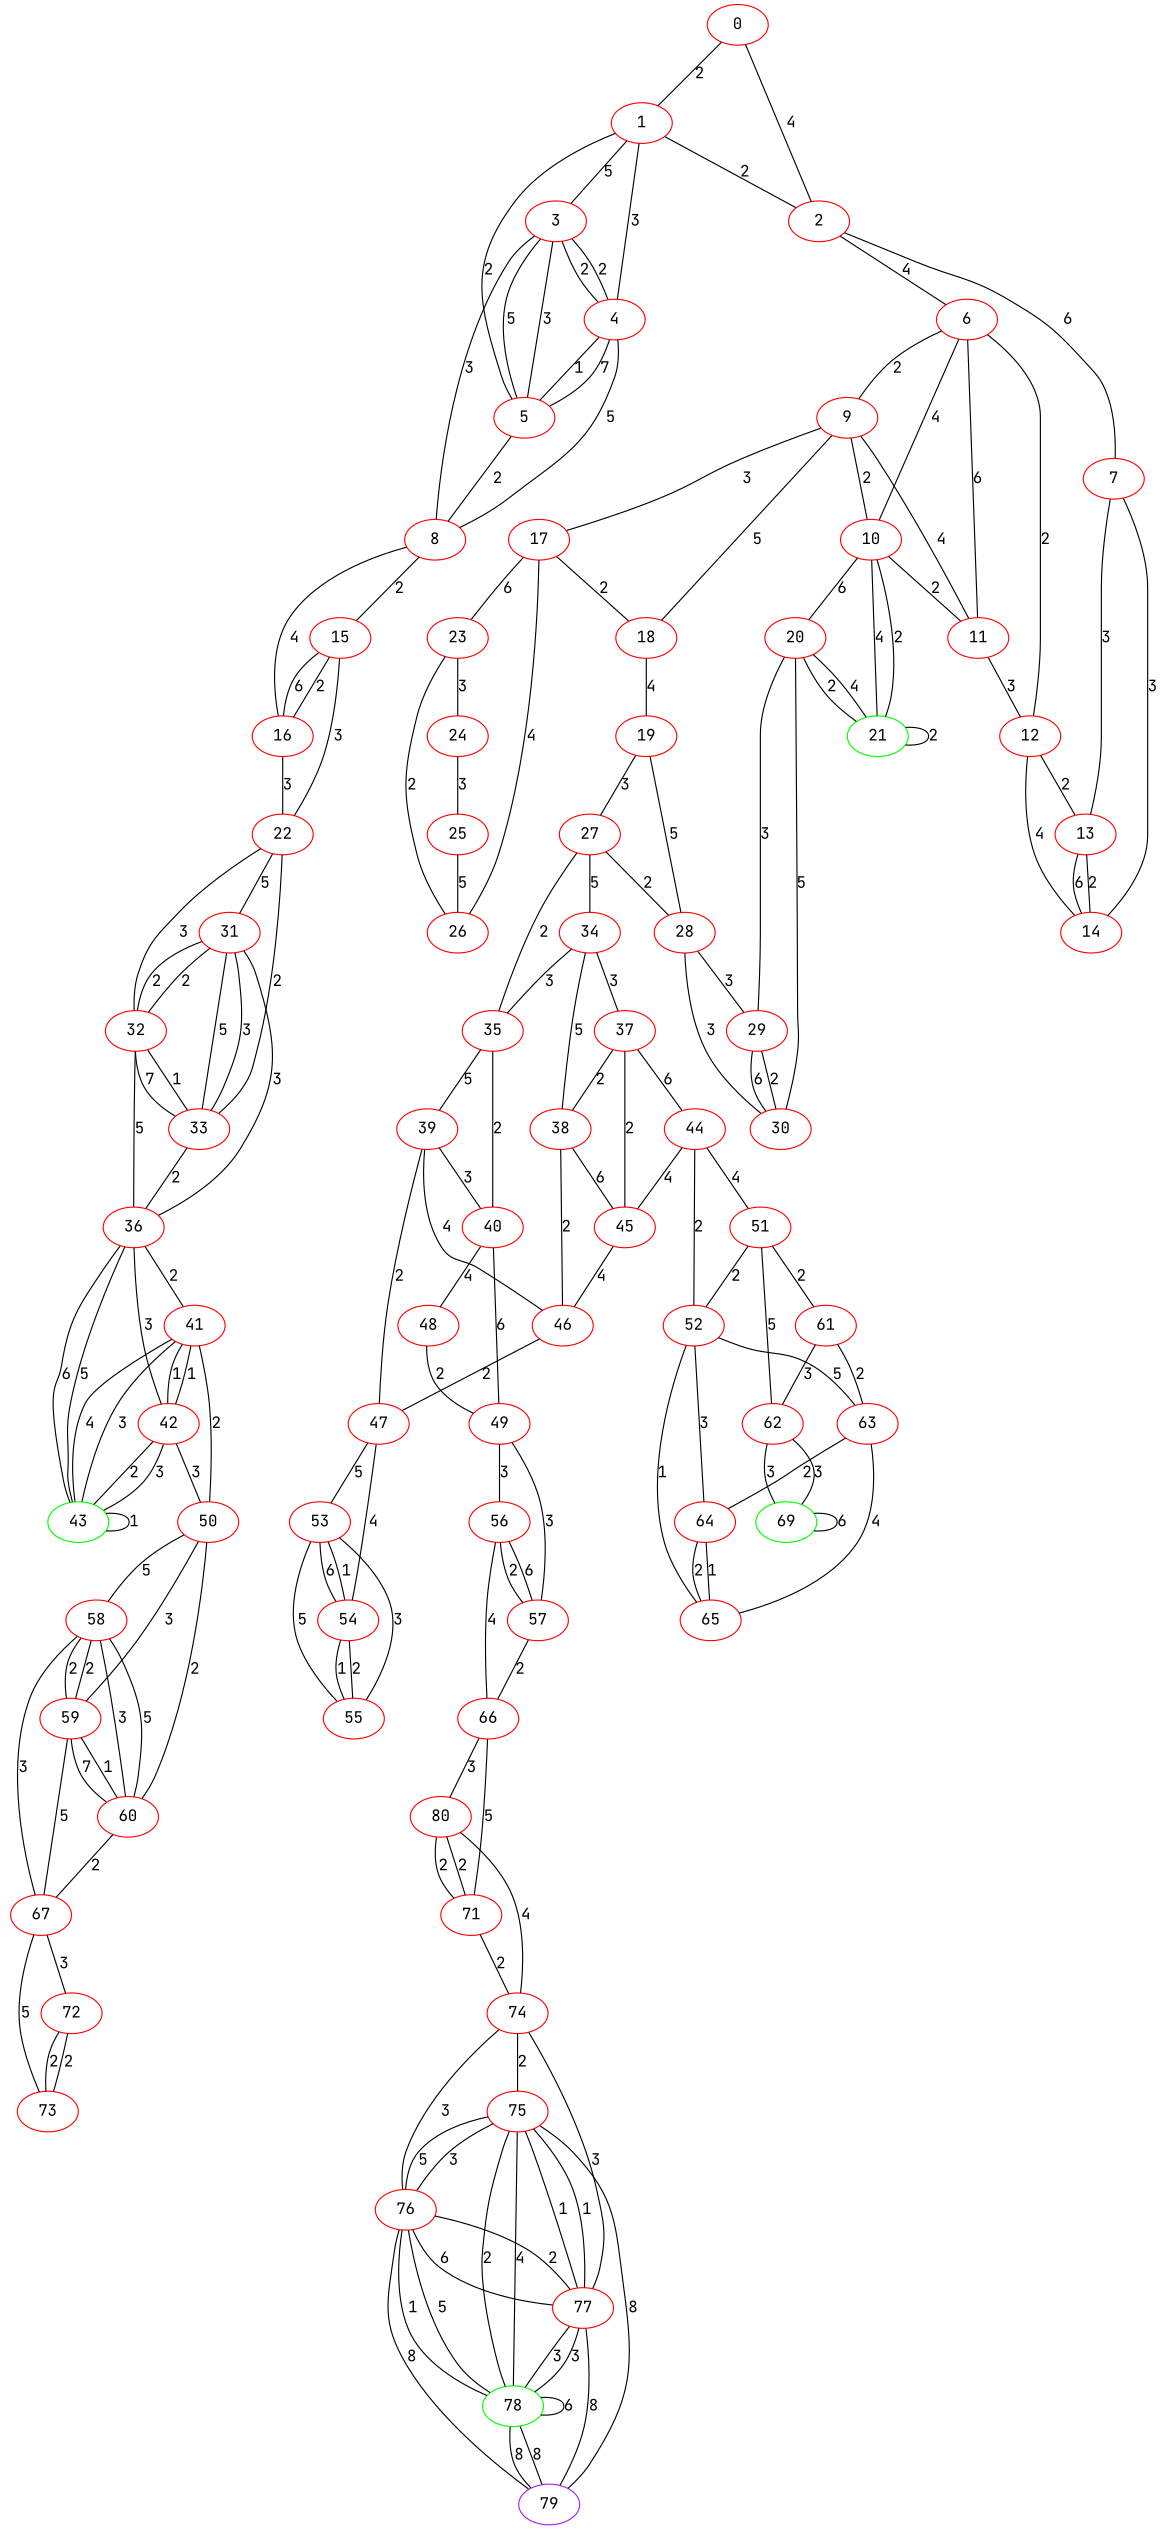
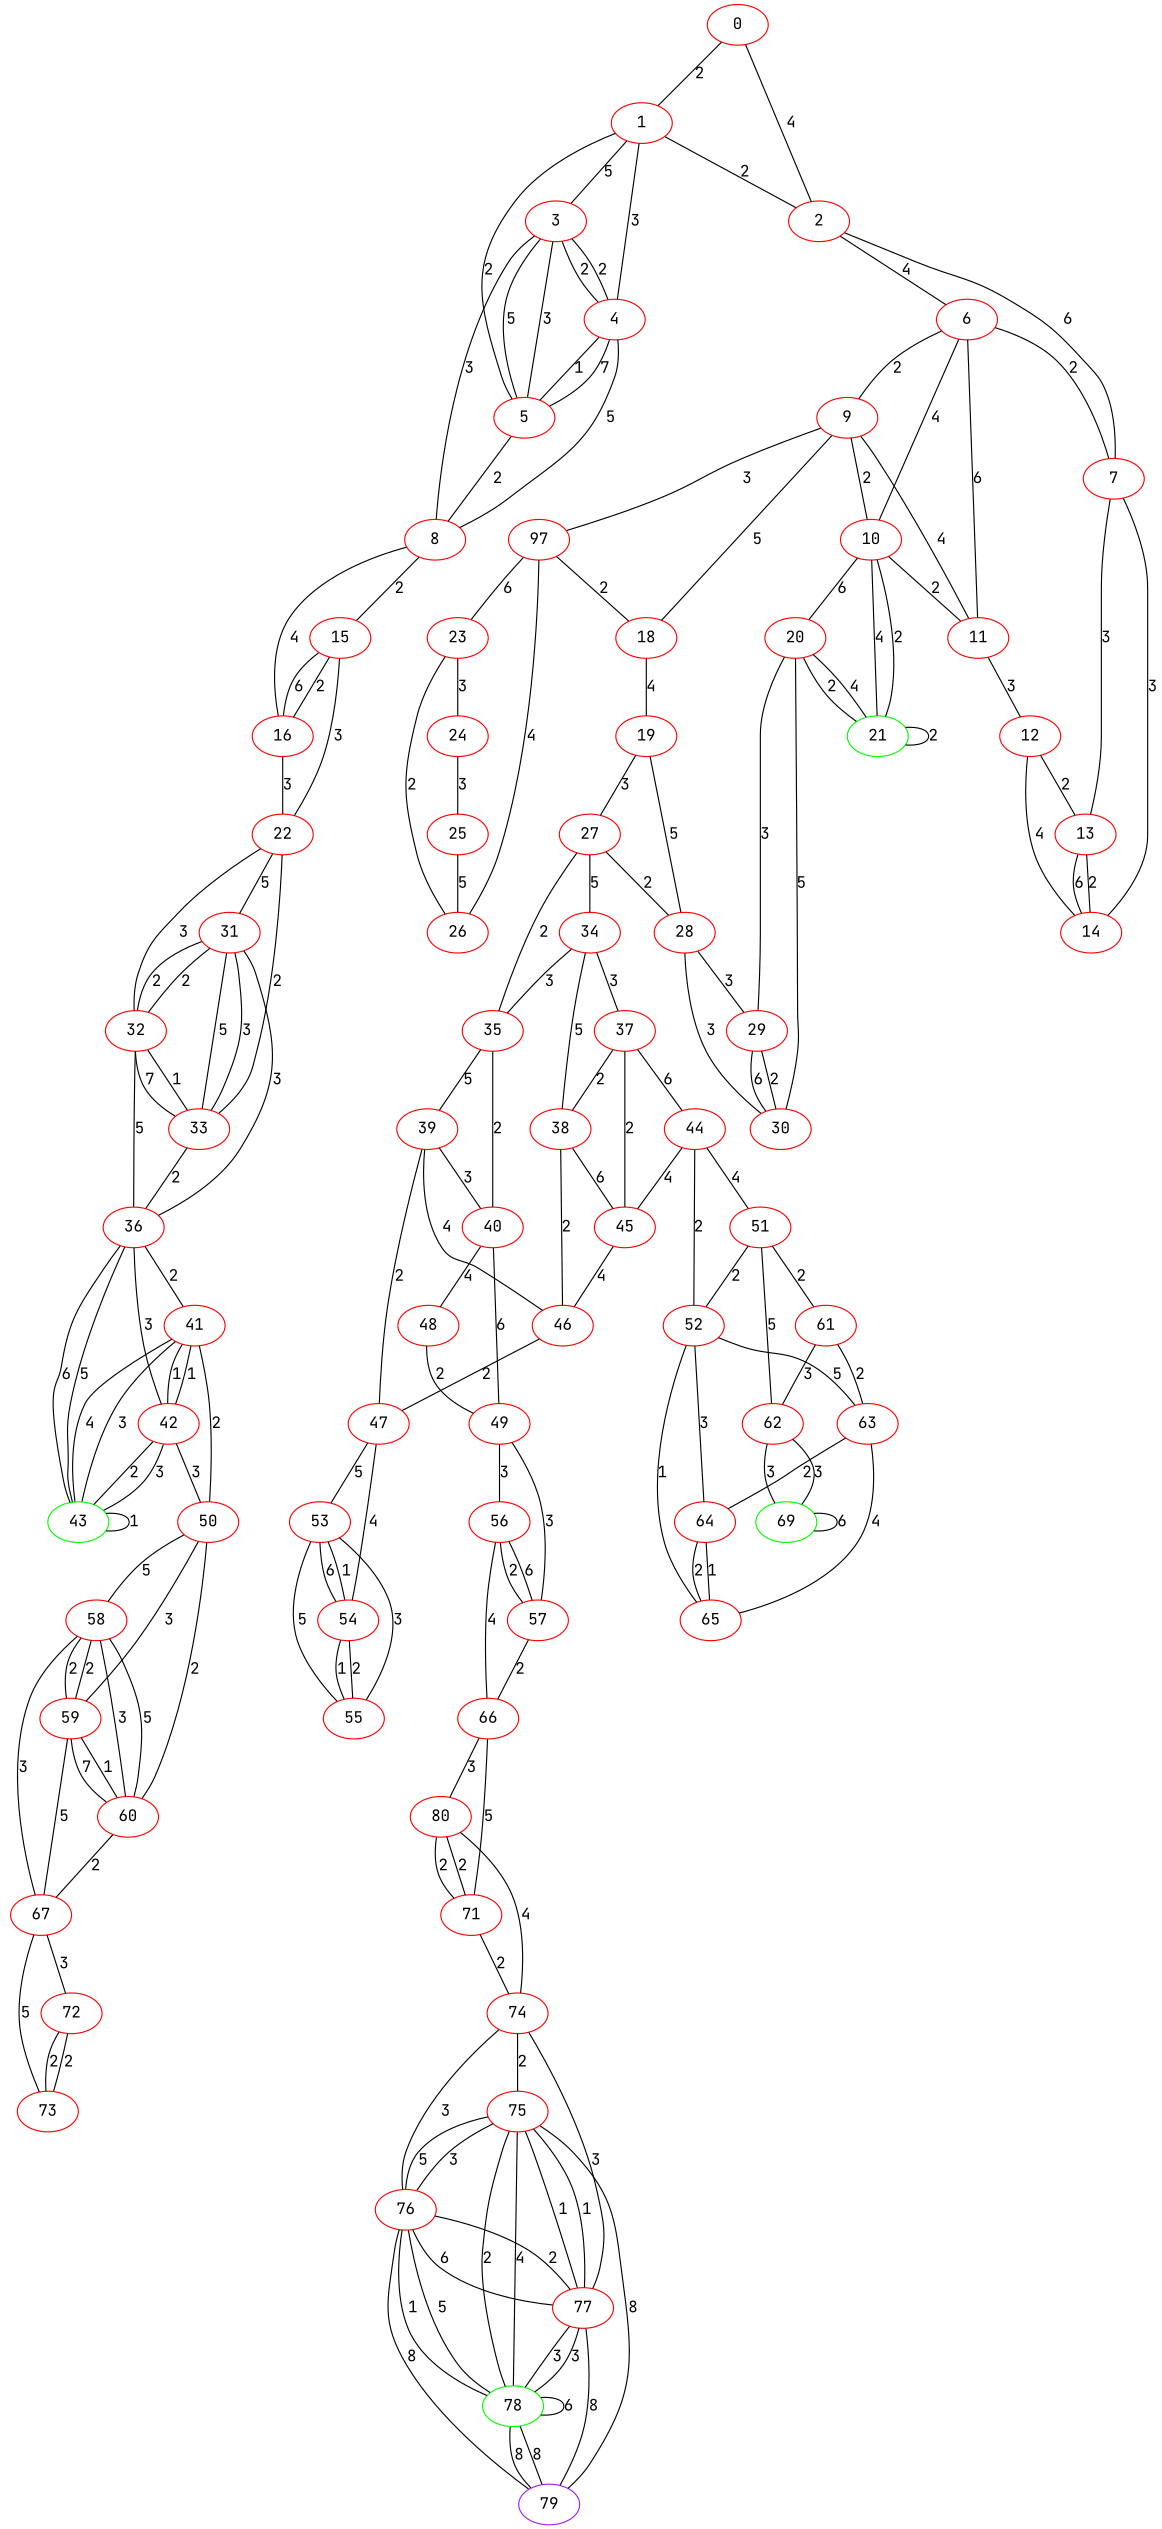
(1040, 516) -> (1070, 376)
(539, 540) -> (539, 540)
